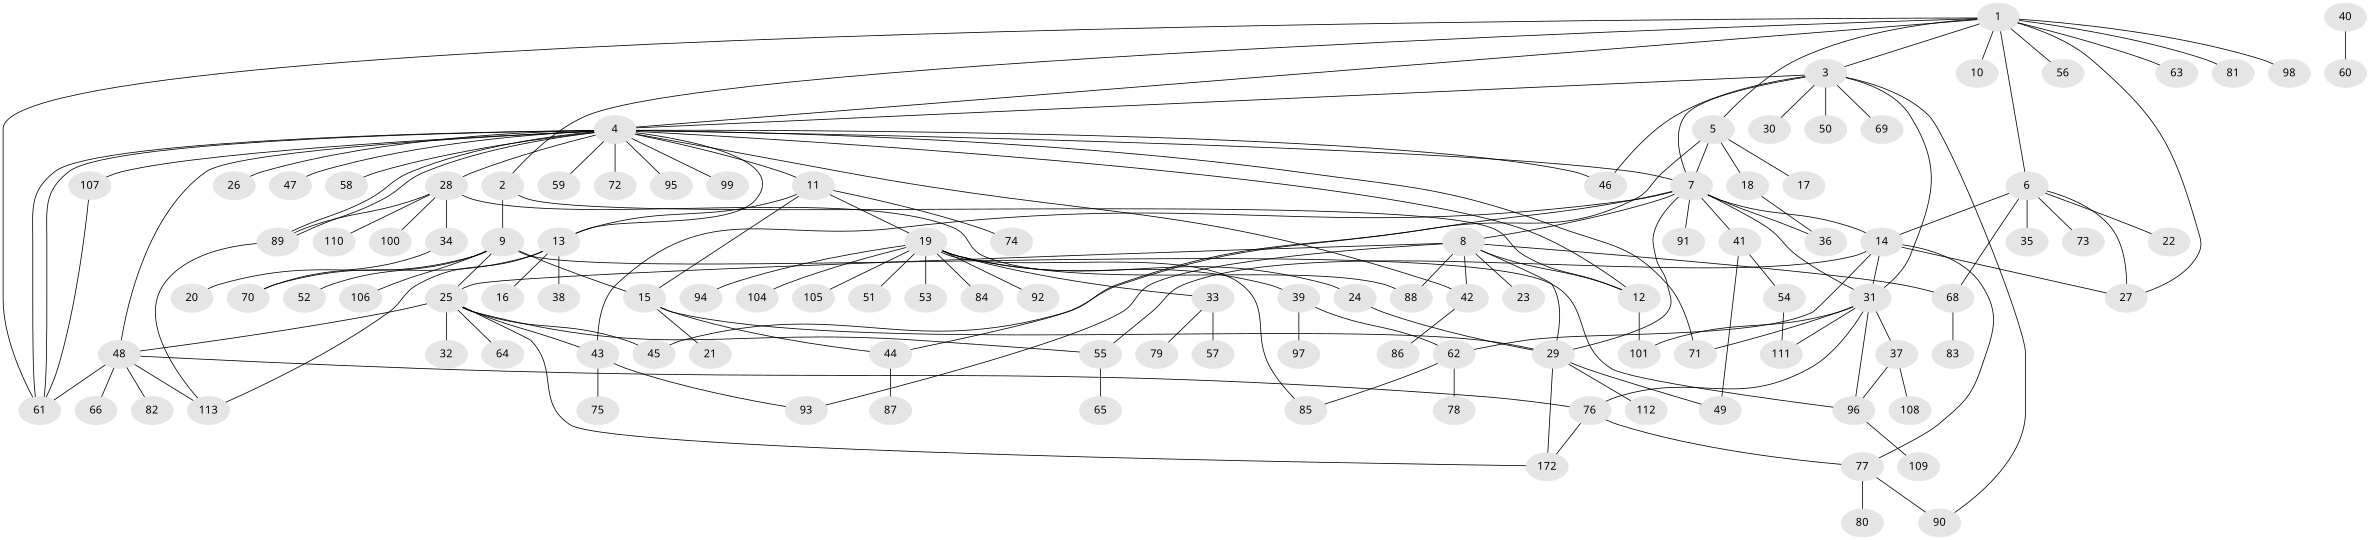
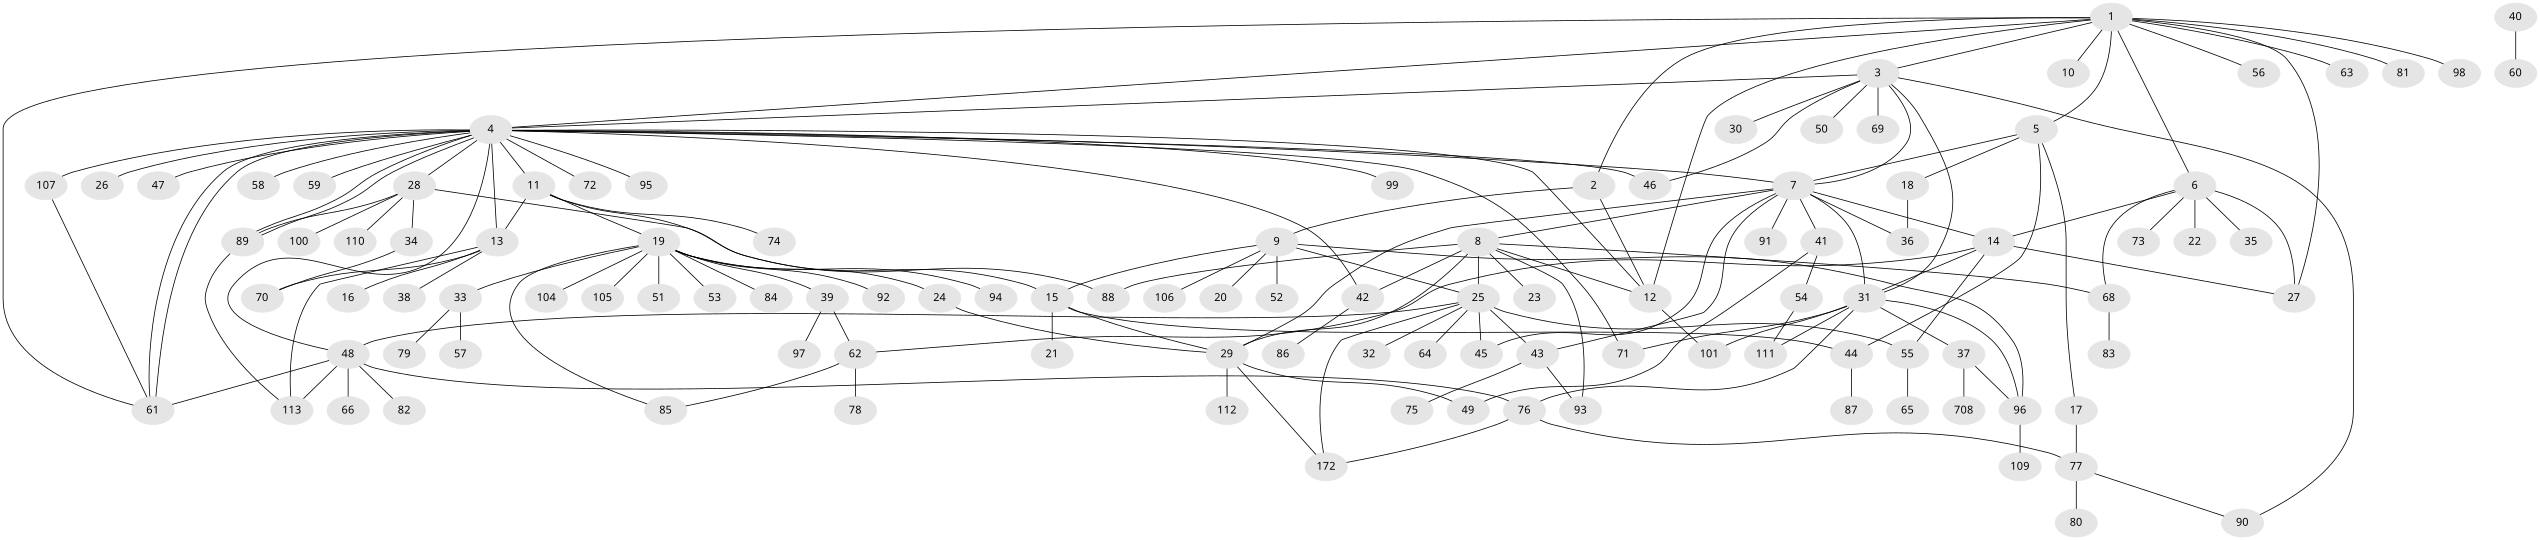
none -> (1807, 69)
(1987, 350) -> (2076, 439)
(1910, 411) -> (1964, 411)
